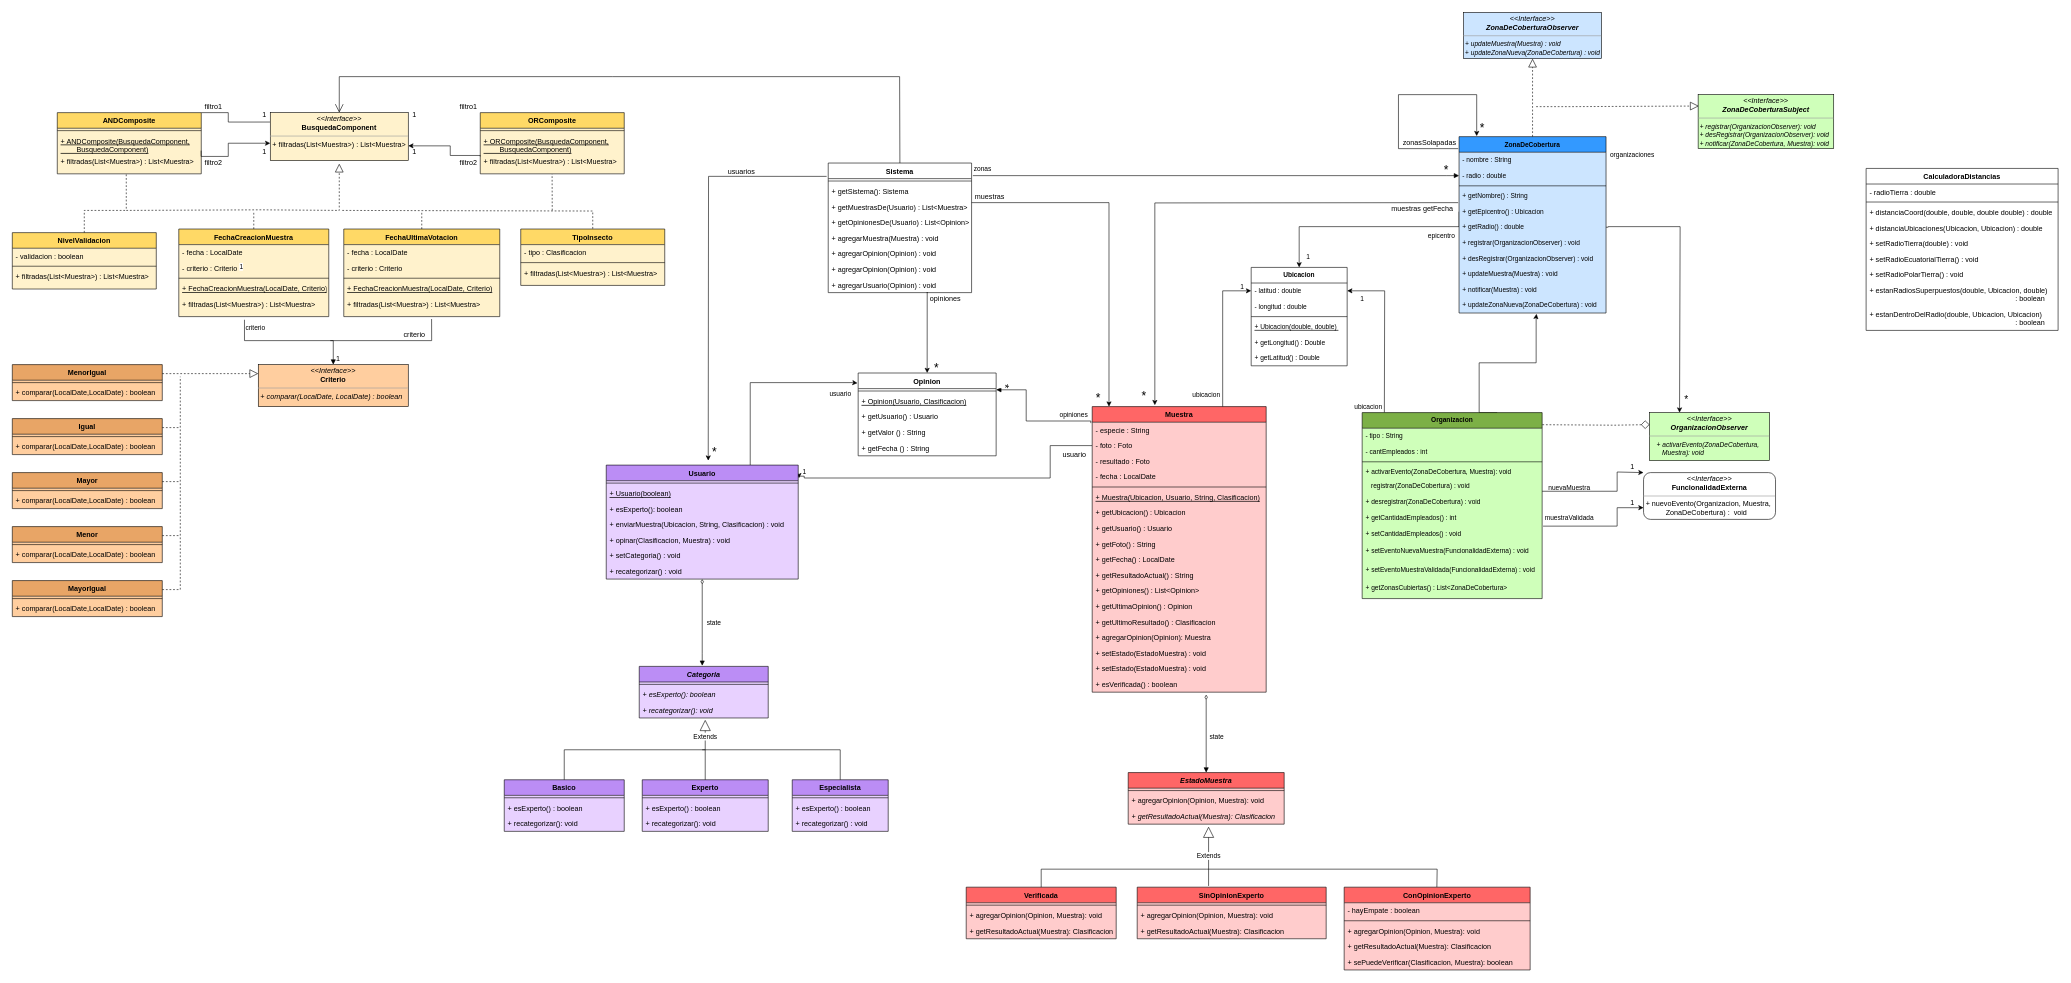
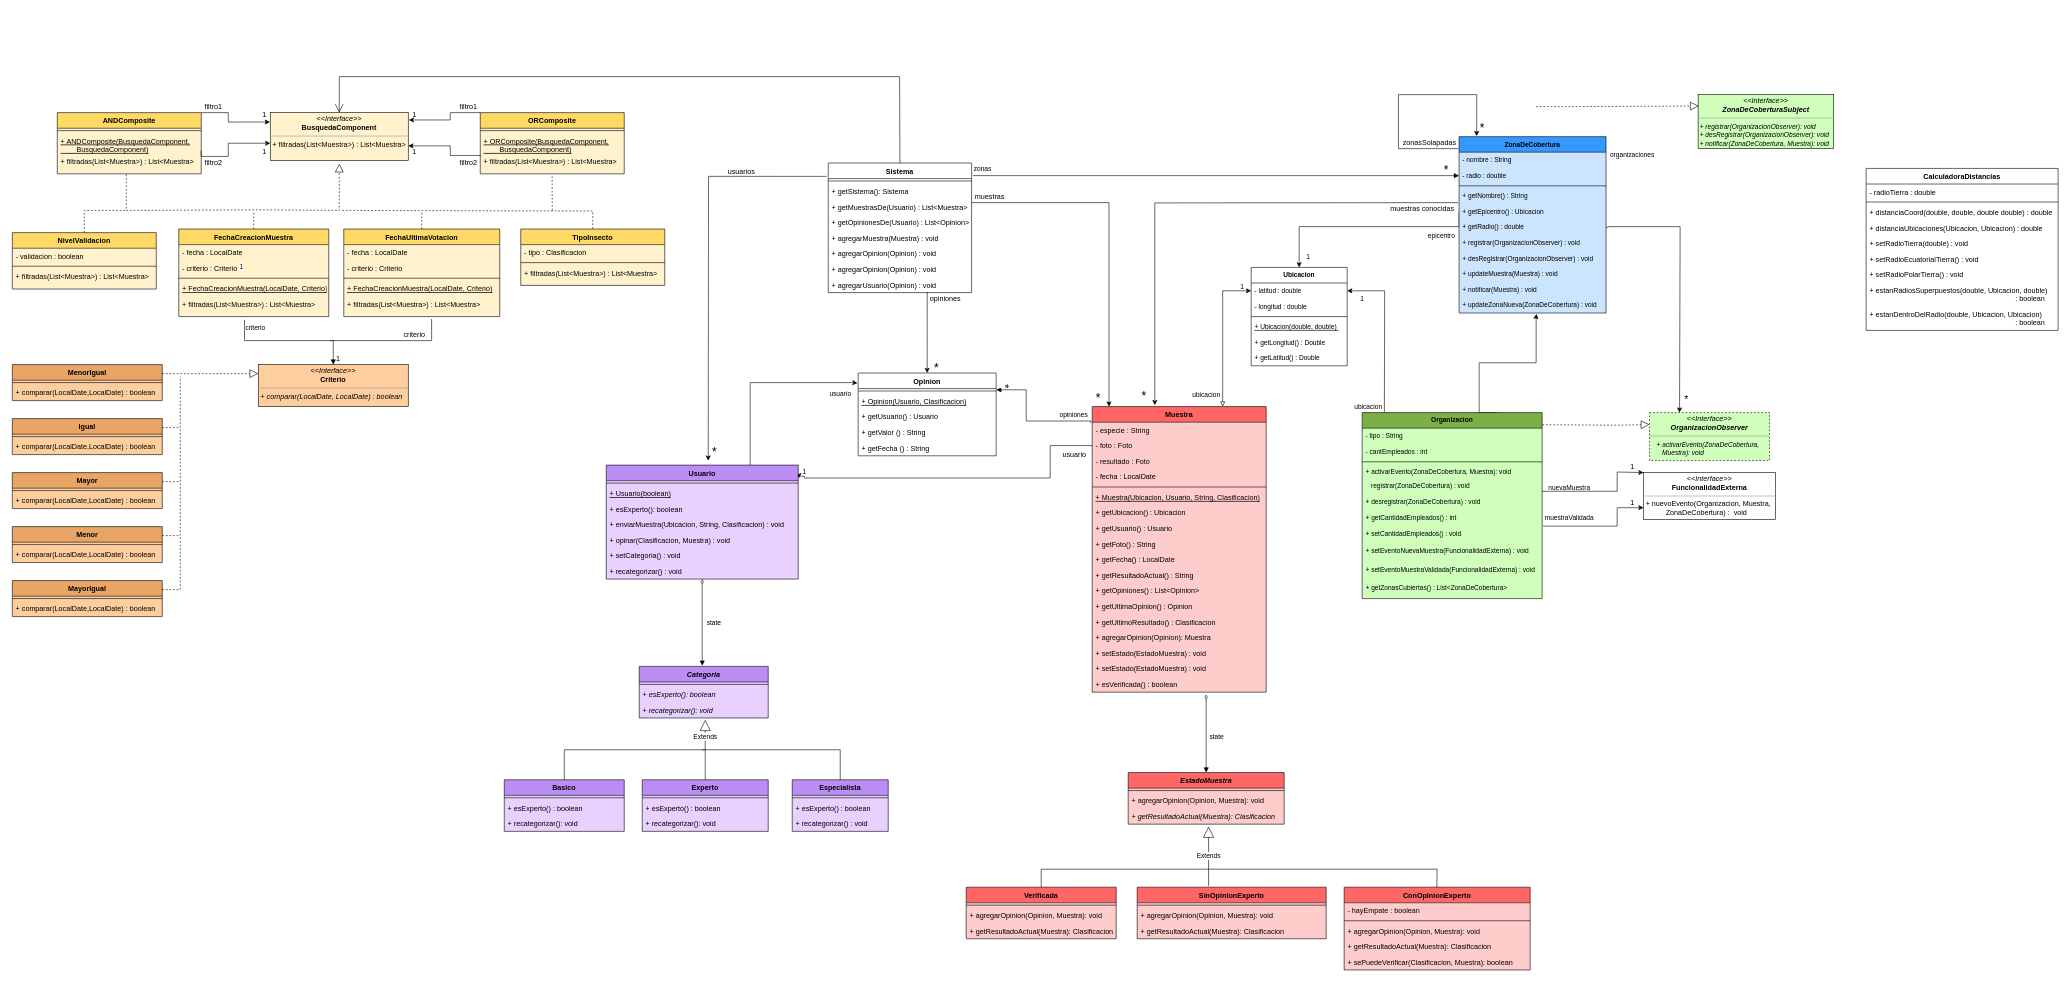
(1533, 35) -> none
(1533, 103) -> none
none -> (464, 113)
(266, 122) -> (264, 122)
(1423, 209) -> (1423, 209)
(1223, 402) -> (1223, 400)
(1640, 425) -> (1640, 425)
(1710, 437) -> (1710, 437)
(1710, 496) -> (1710, 496)
